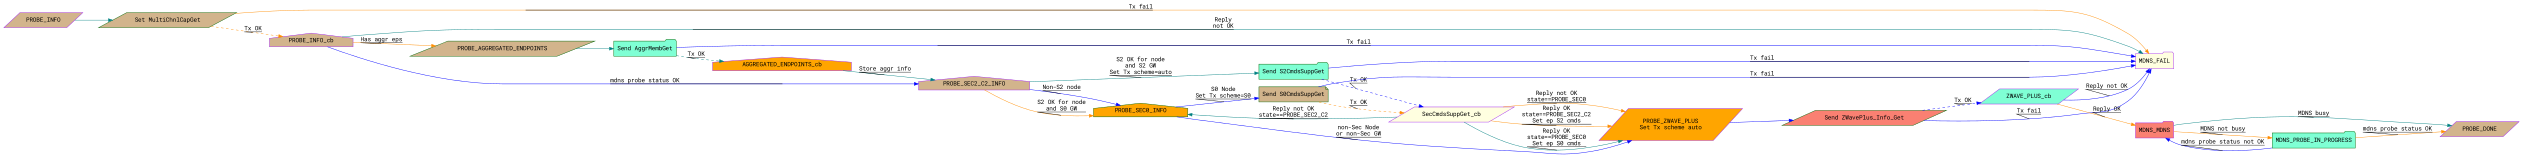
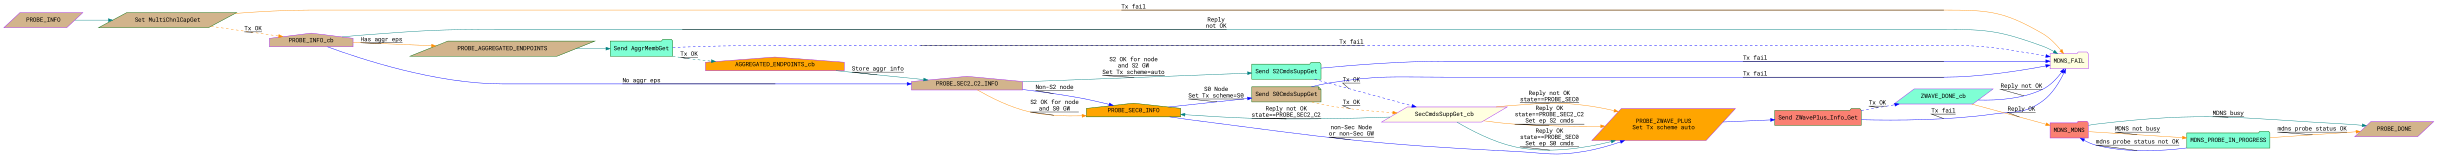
(1404, 45) -> (1360, 45)
(645, 81) -> (641, 81)
(2029, 96) -> (1943, 96)
(1864, 118) -> (1818, 118)
